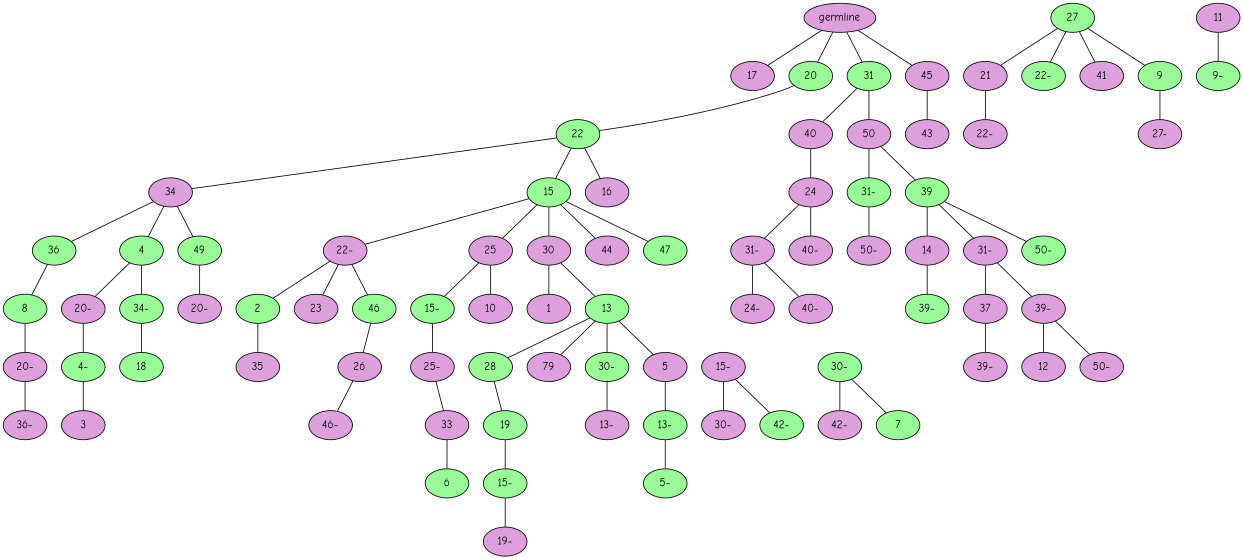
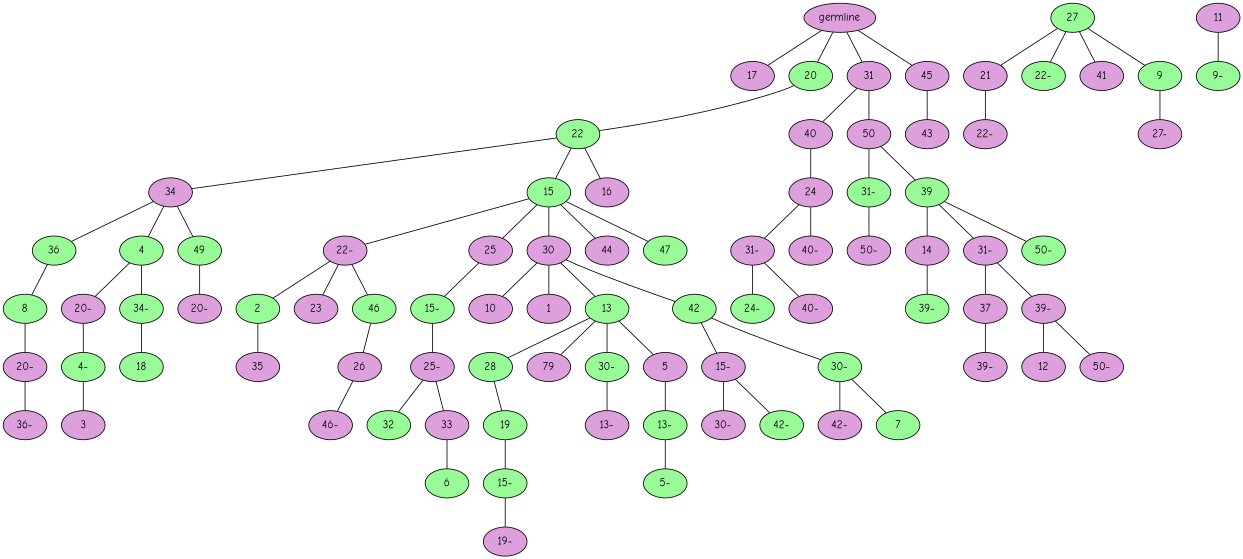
(869, 76) -> (869, 76)
(491, 280) -> (520, 280)
none -> (694, 309)
(753, 309) -> (753, 309)
none -> (389, 425)
